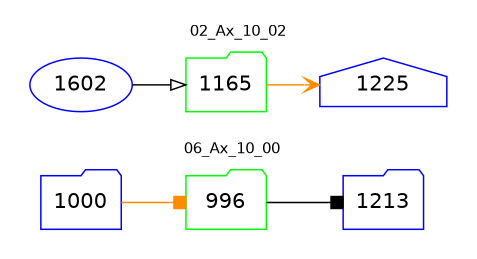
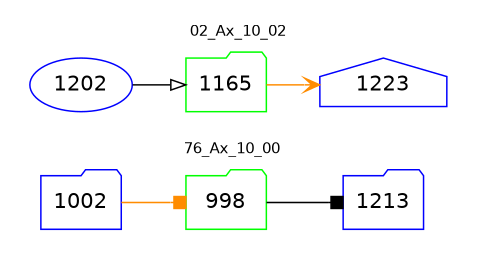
(81, 85) -> (81, 85)
(383, 85) -> (383, 85)
(232, 150) -> (232, 150)
(81, 202) -> (81, 202)
(226, 202) -> (226, 202)
